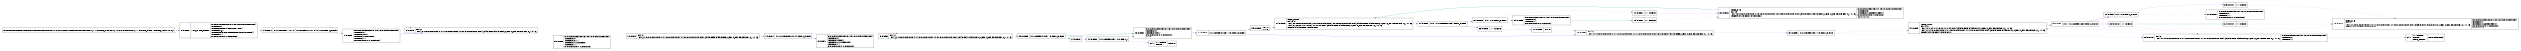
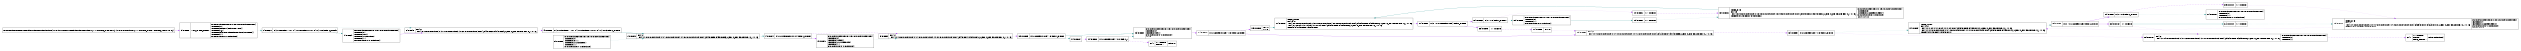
none -> (582, 30)
